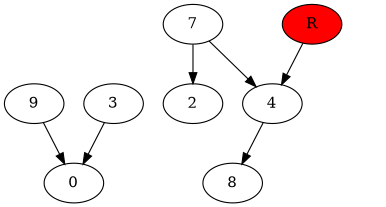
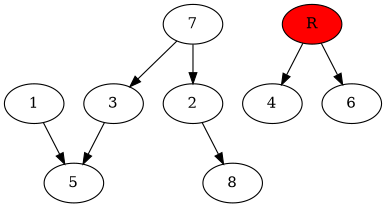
(229, 60) -> (157, 60)
(34, 104) -> (34, 104)
none -> (352, 104)
(255, 138) -> (210, 138)
(74, 183) -> (74, 183)
